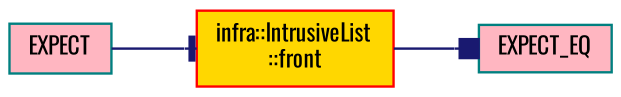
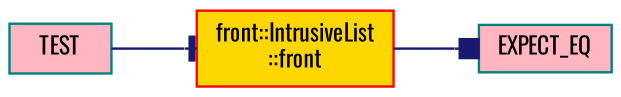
(60, 49) -> (60, 49)
(295, 49) -> (295, 49)
